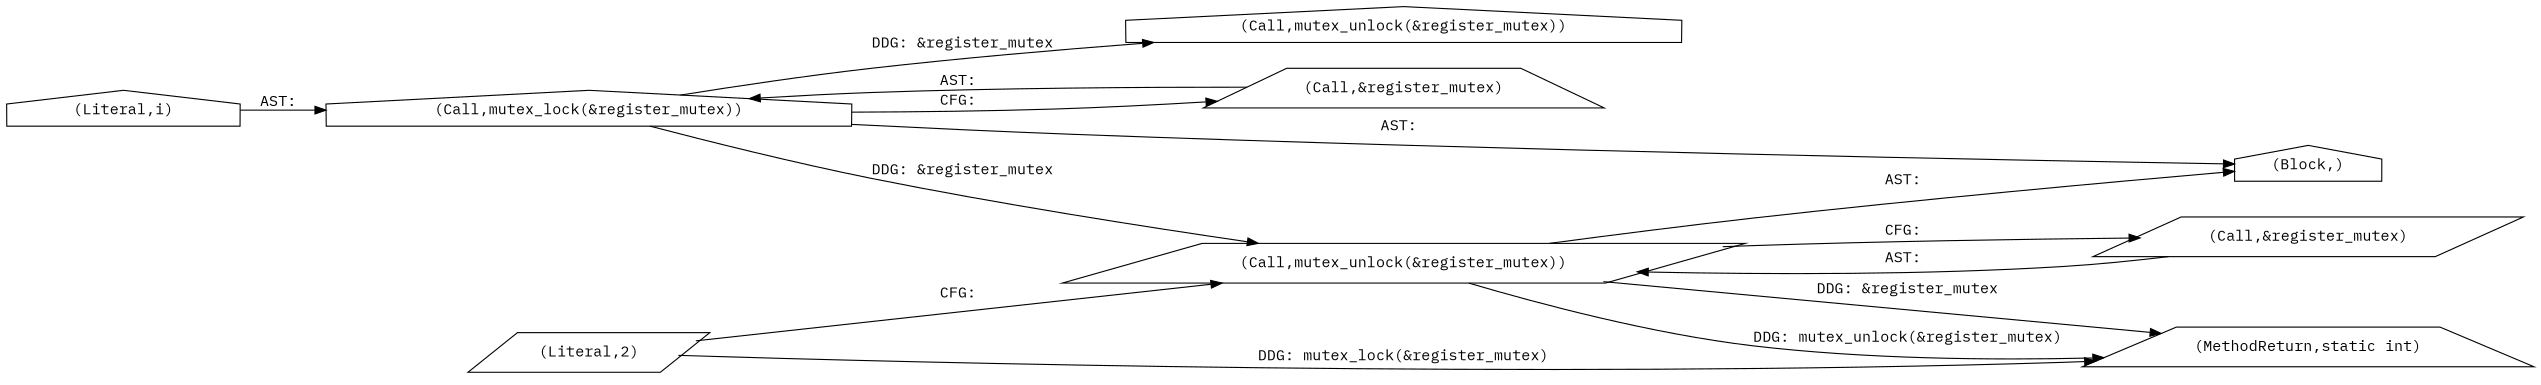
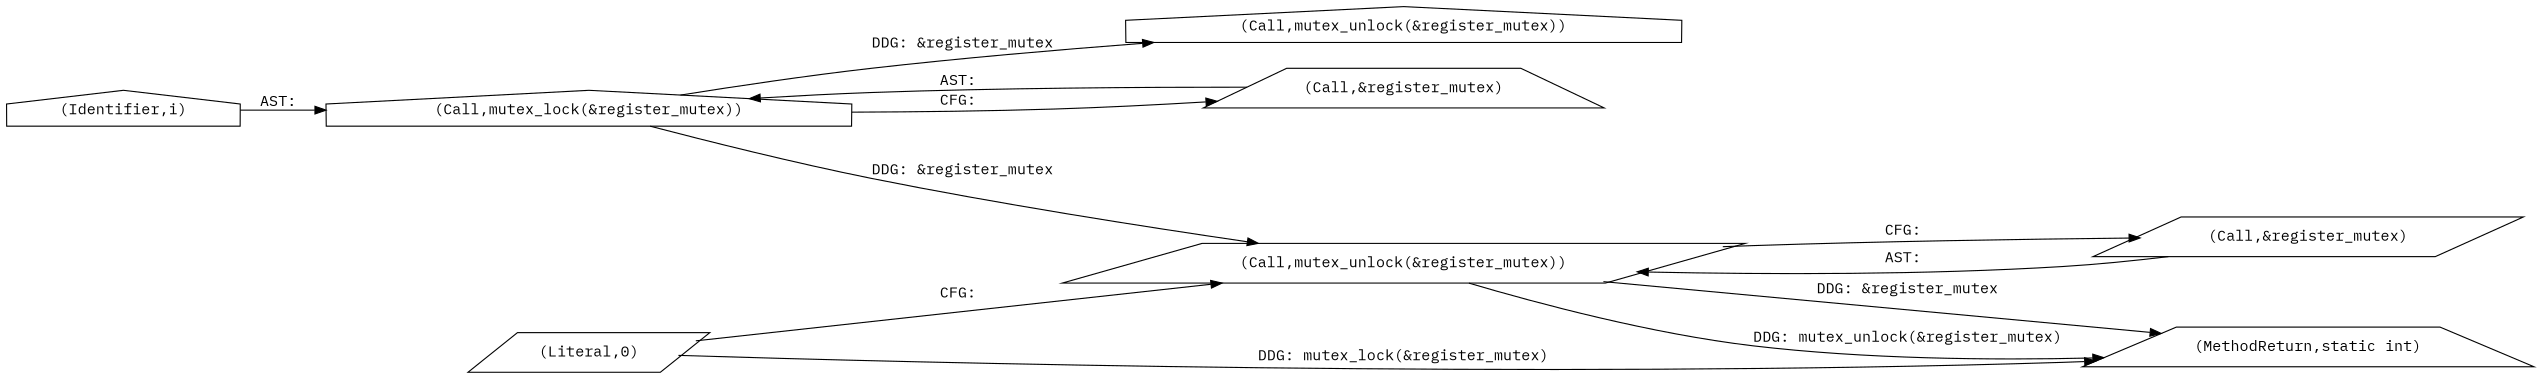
(123, 110) -> (123, 110)
(2308, 165) -> none
(589, 352) -> (589, 352)
